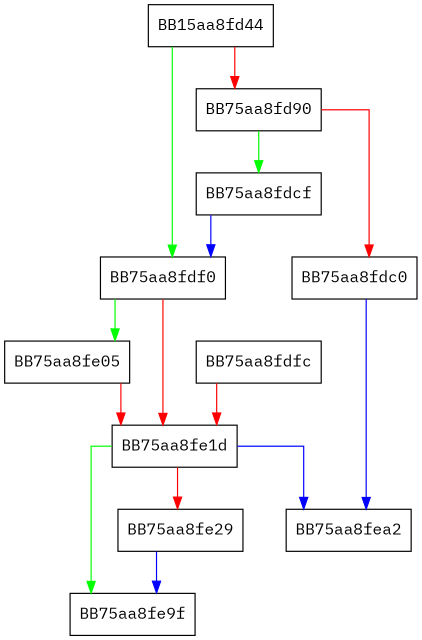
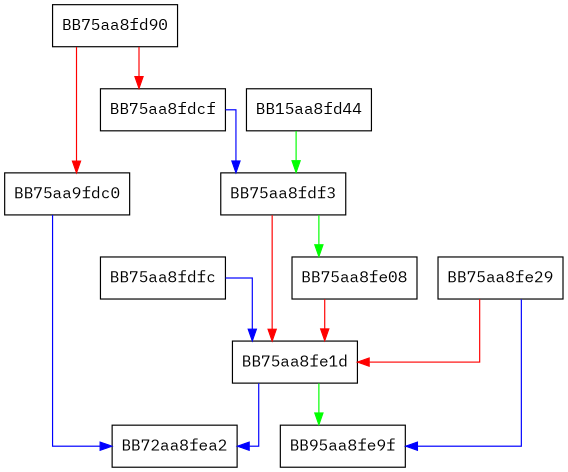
(235, 62) -> none
(259, 146) -> (139, 62)
(163, 278) -> (283, 194)
(355, 278) -> (67, 194)
(67, 362) -> (355, 278)
(217, 398) -> (252, 290)
(178, 482) -> (456, 362)
(349, 530) -> (175, 446)
(133, 614) -> (343, 446)
